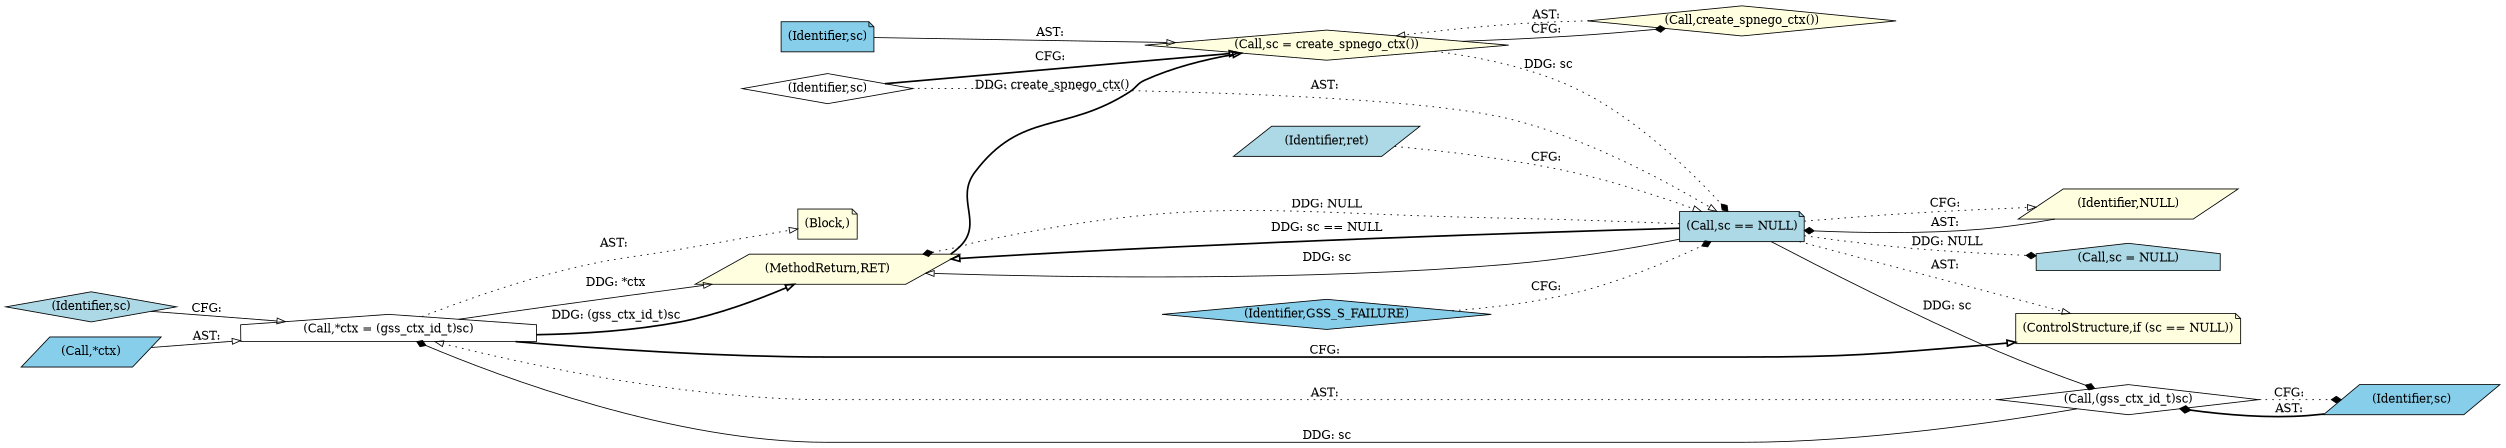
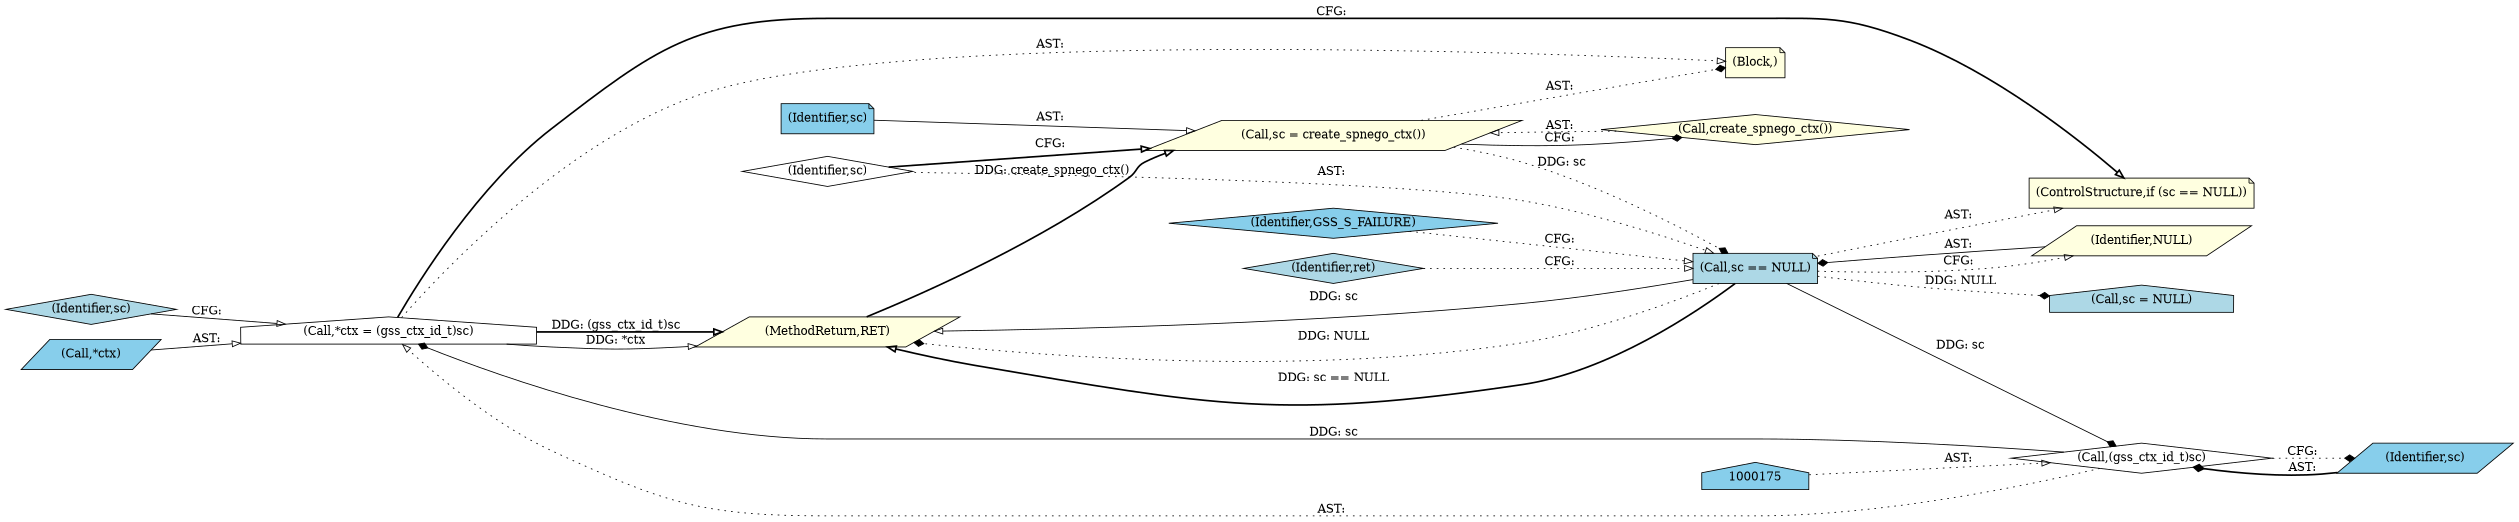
(1327, 45) -> (1333, 135)
none -> (1568, 95)
(1327, 141) -> (1333, 268)
(1580, 291) -> (1547, 246)
none -> (1755, 477)
